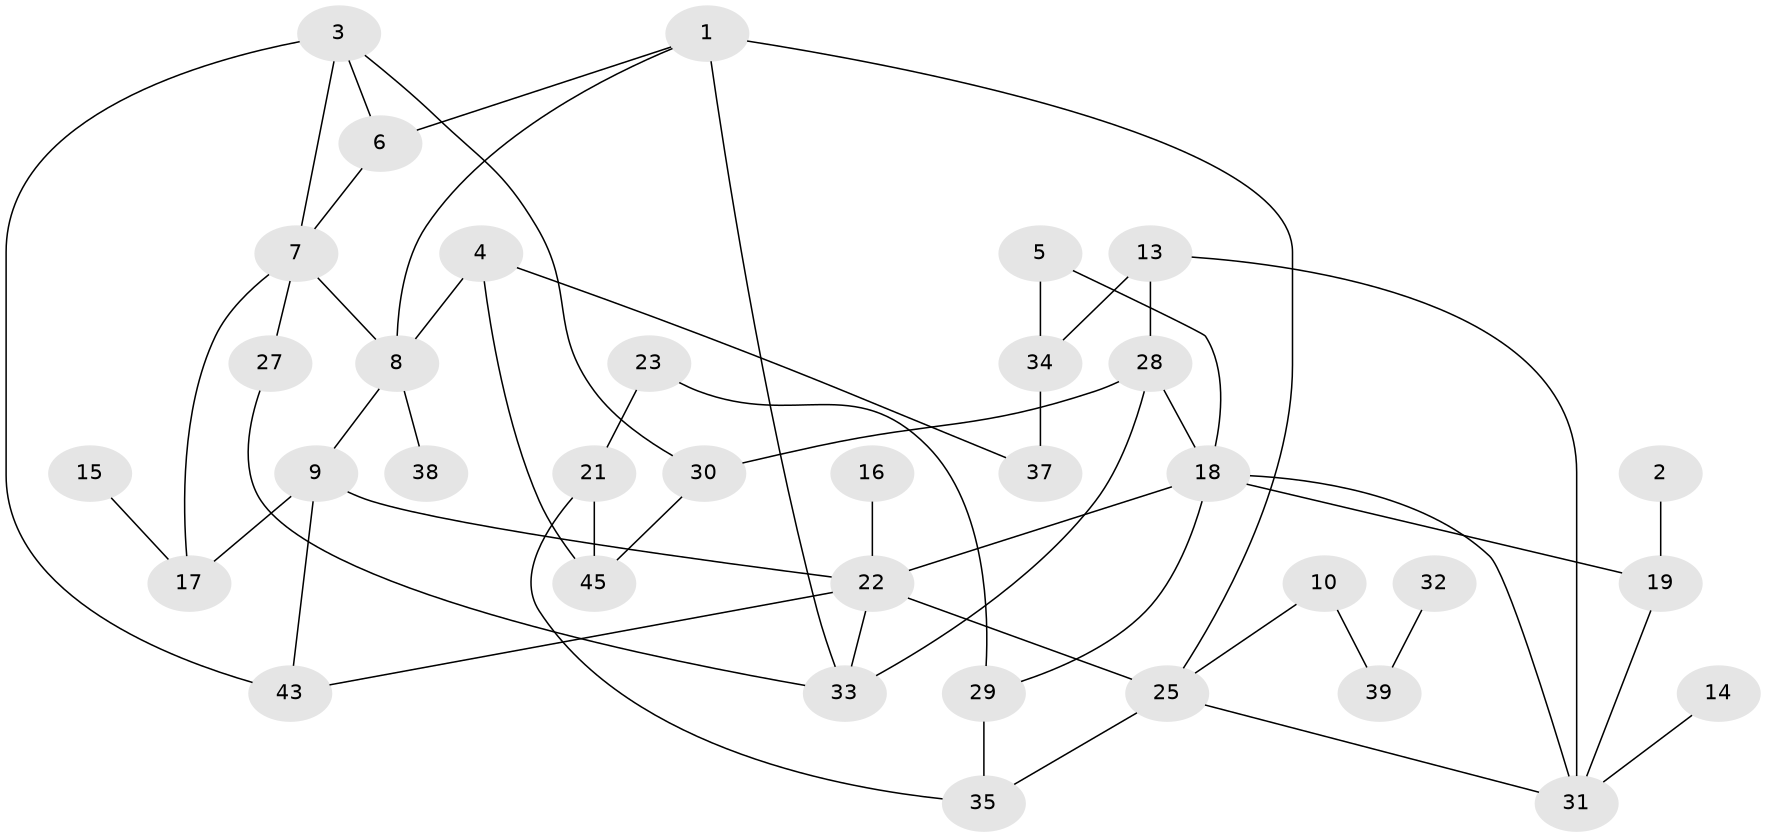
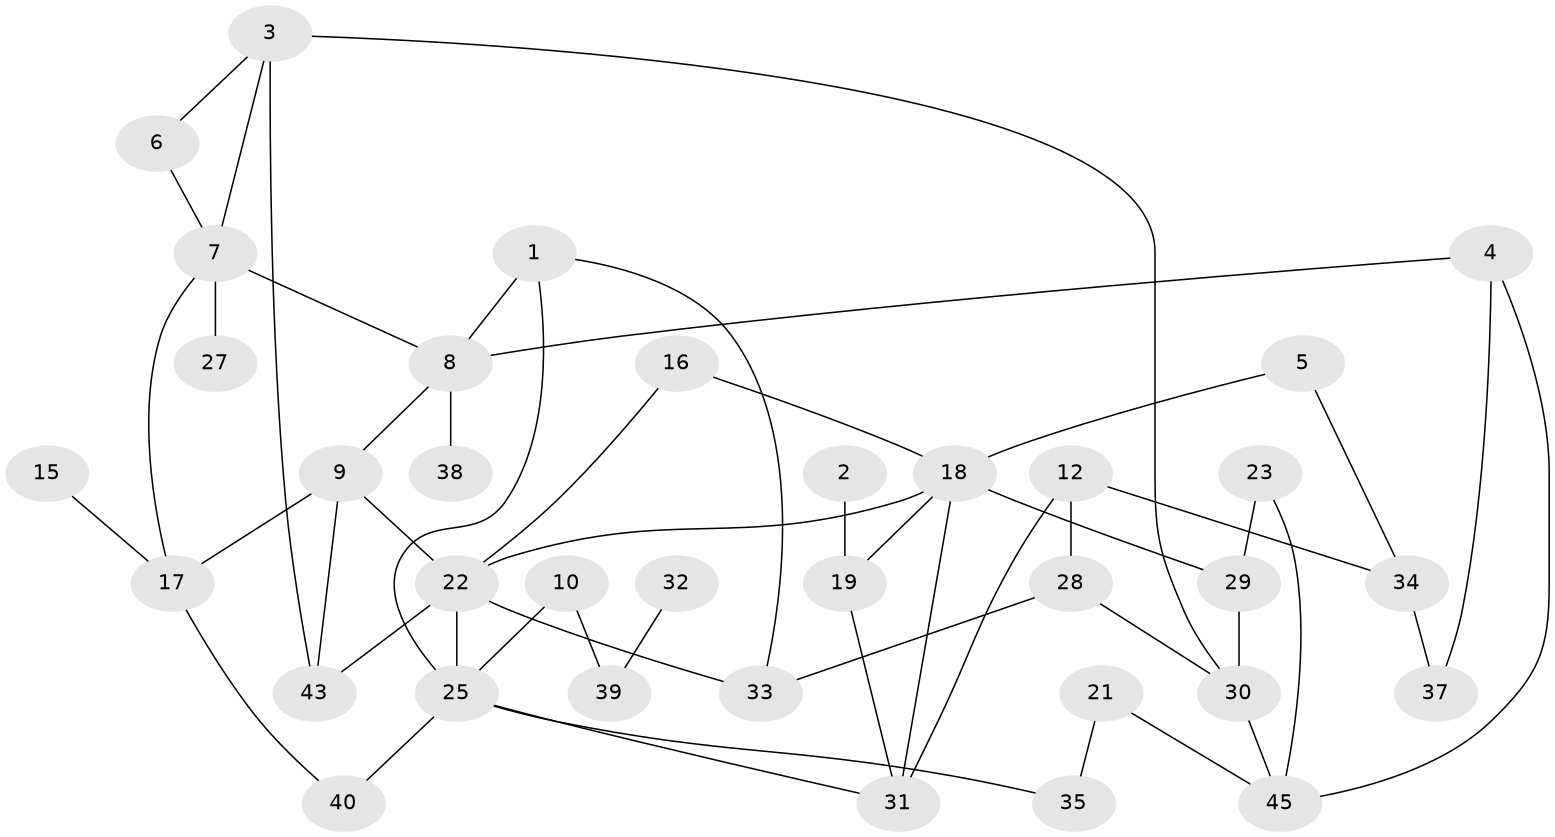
(544, 89) -> none
(1150, 254) -> (1071, 474)
(626, 410) -> (1301, 636)
(1179, 419) -> (819, 414)
(467, 606) -> none
(1719, 694) -> none
(984, 749) -> (1239, 639)
none -> (344, 804)
